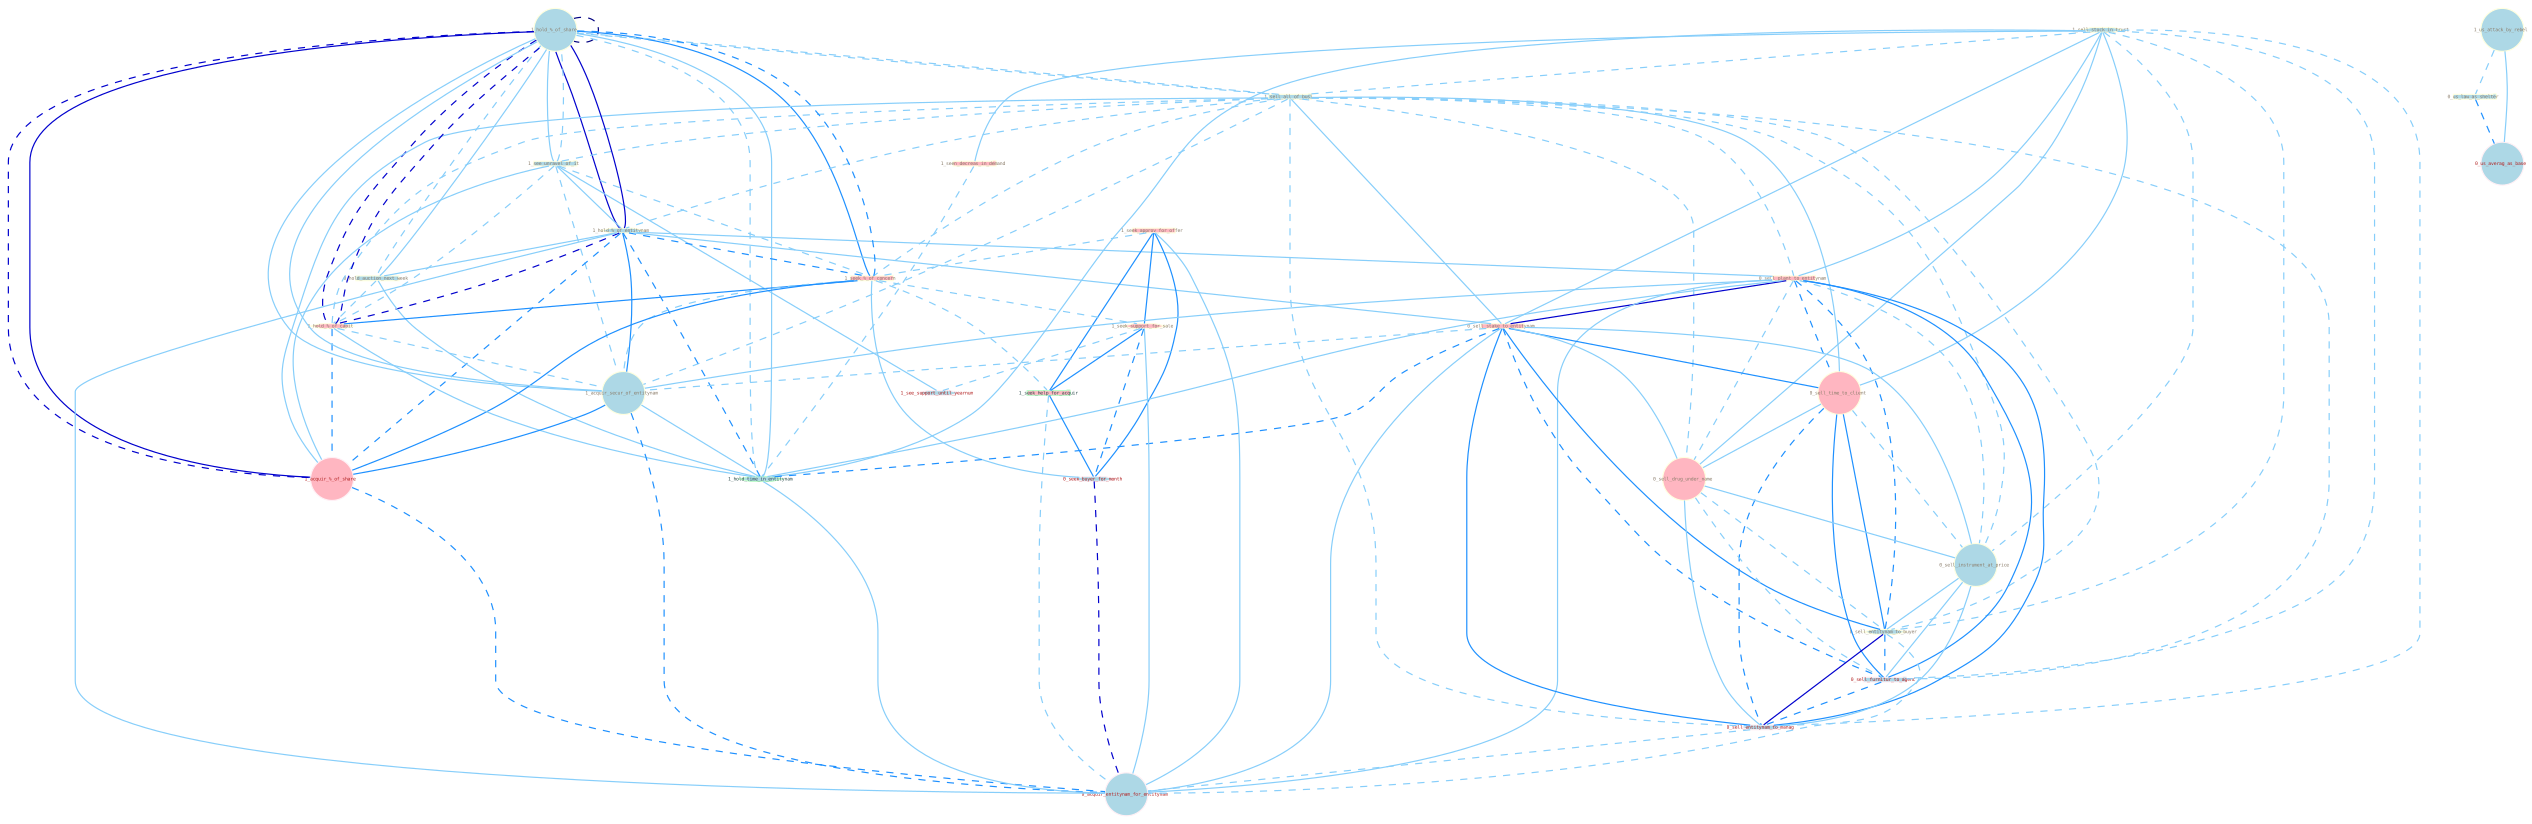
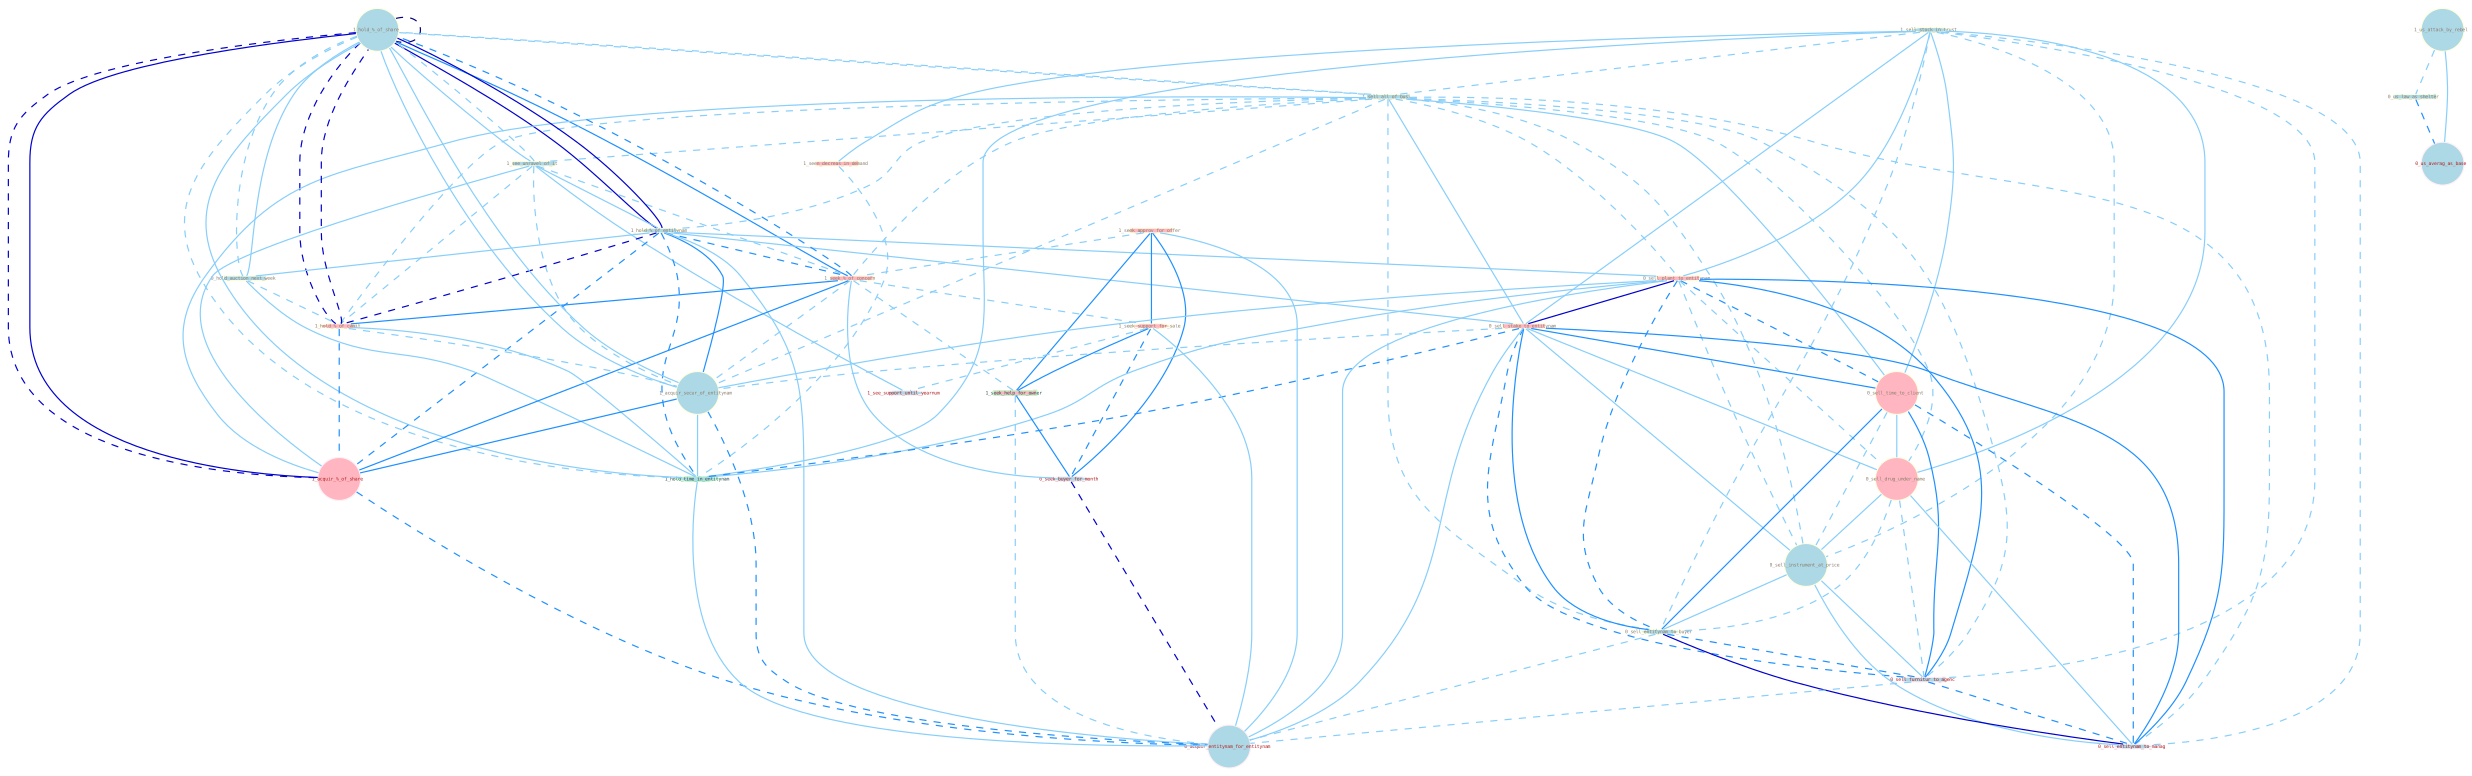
(1049, 393) -> (1015, 393)
(1449, 760) -> (1581, 713)
